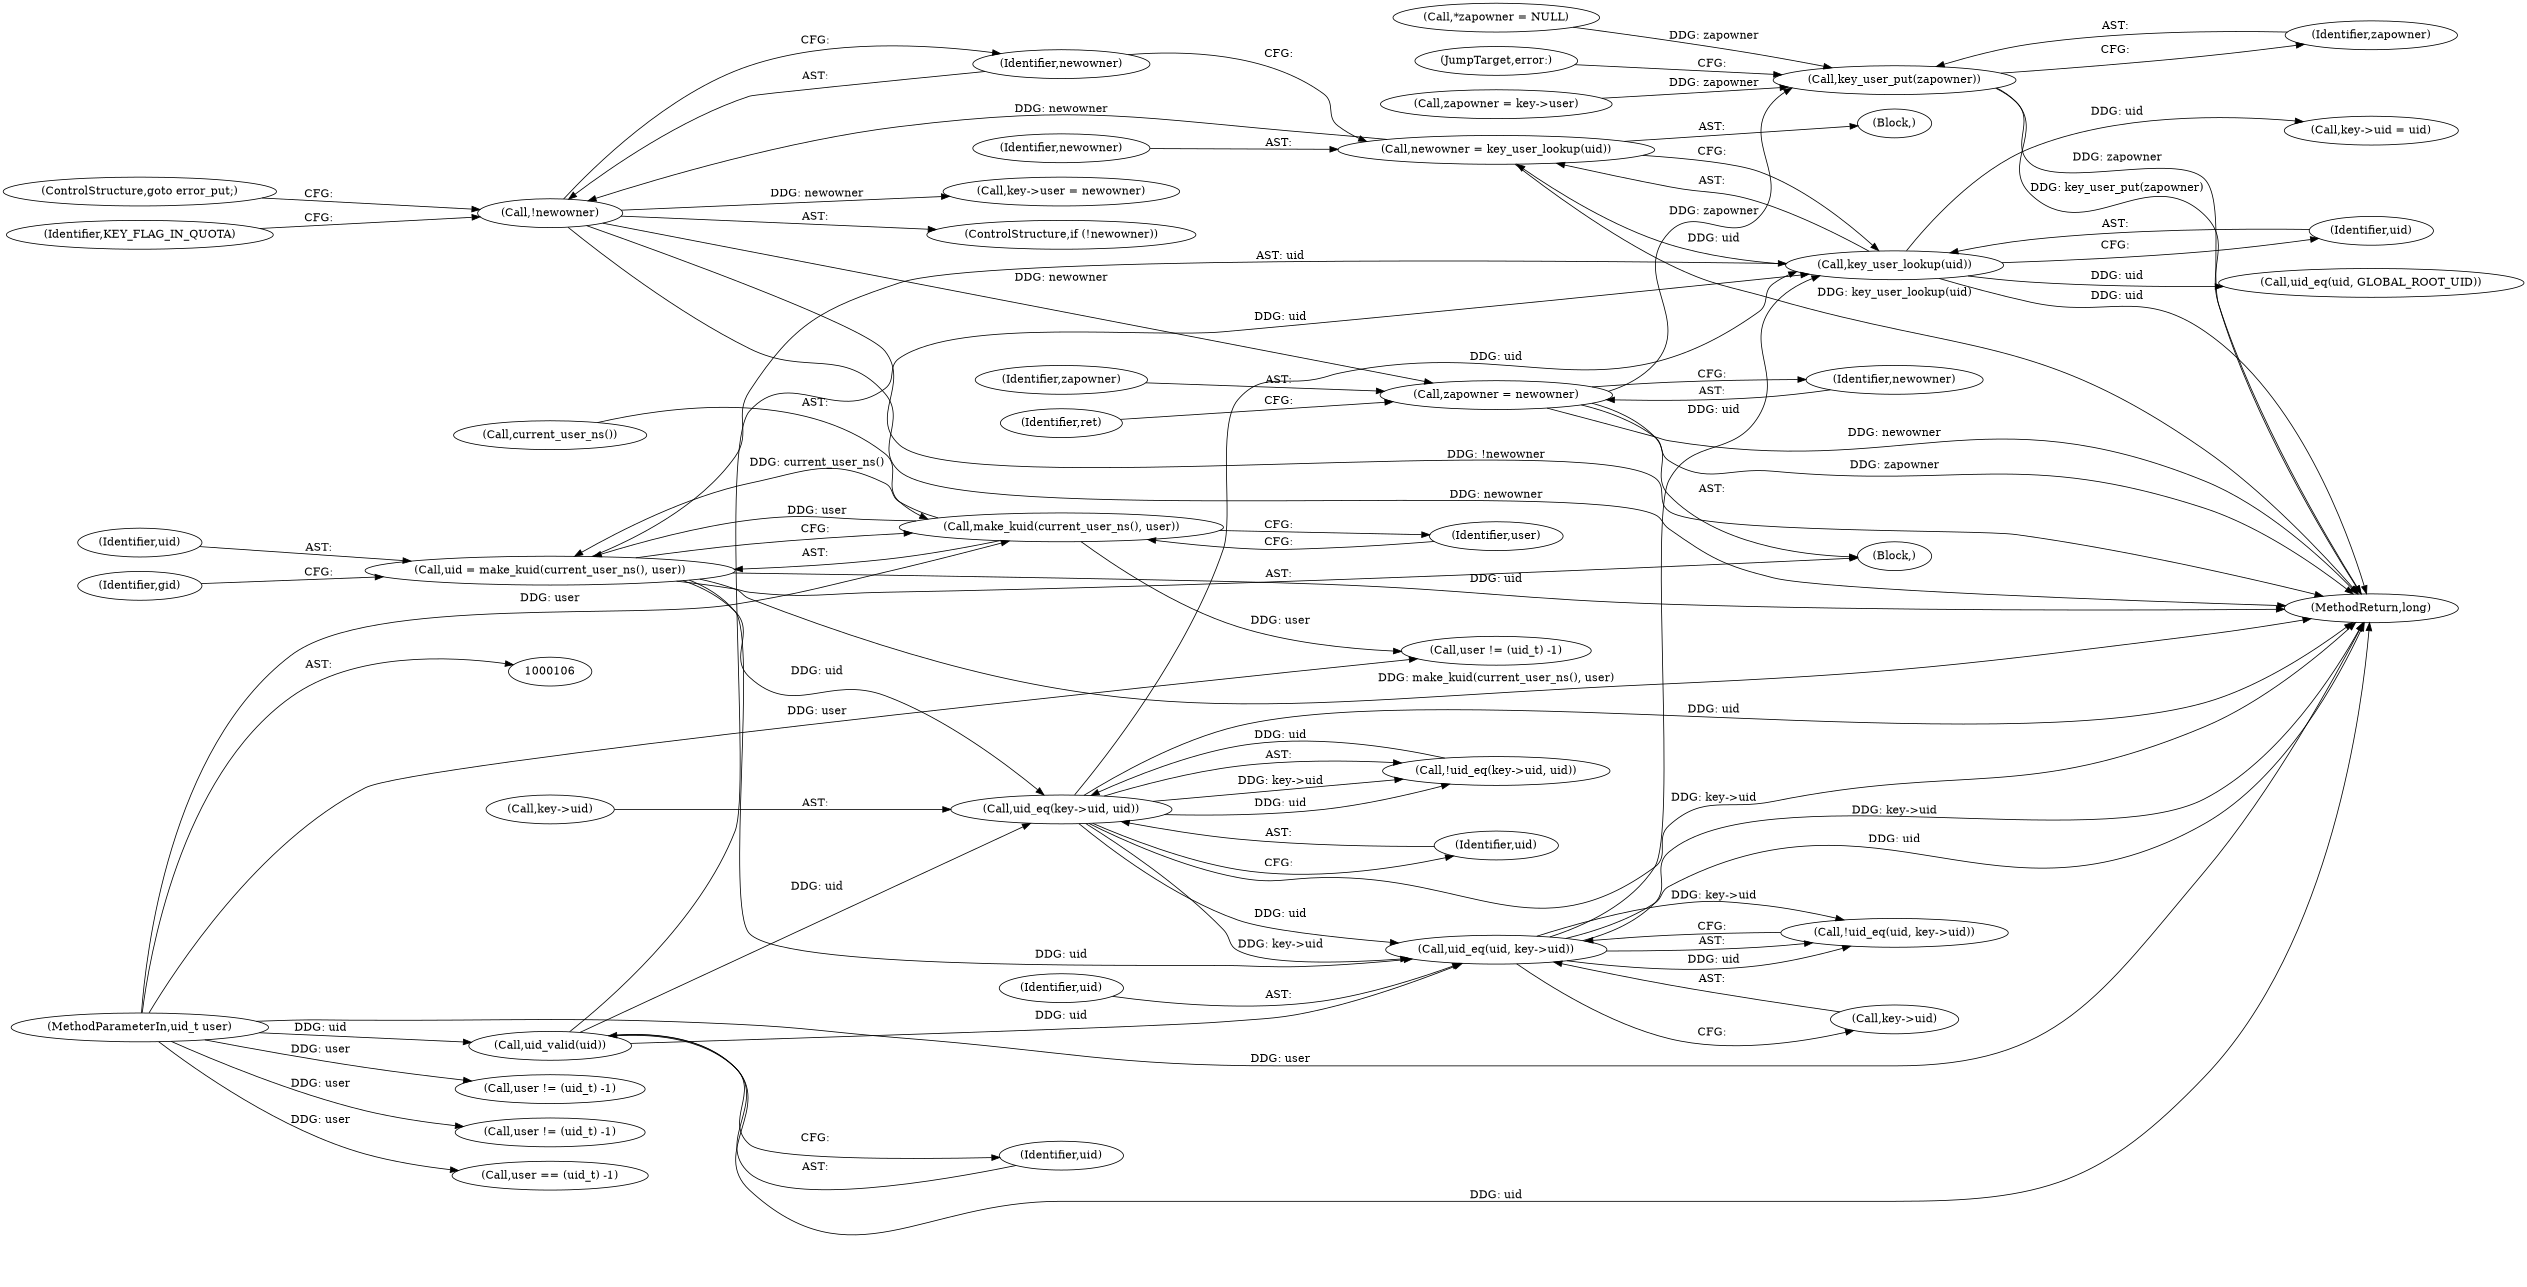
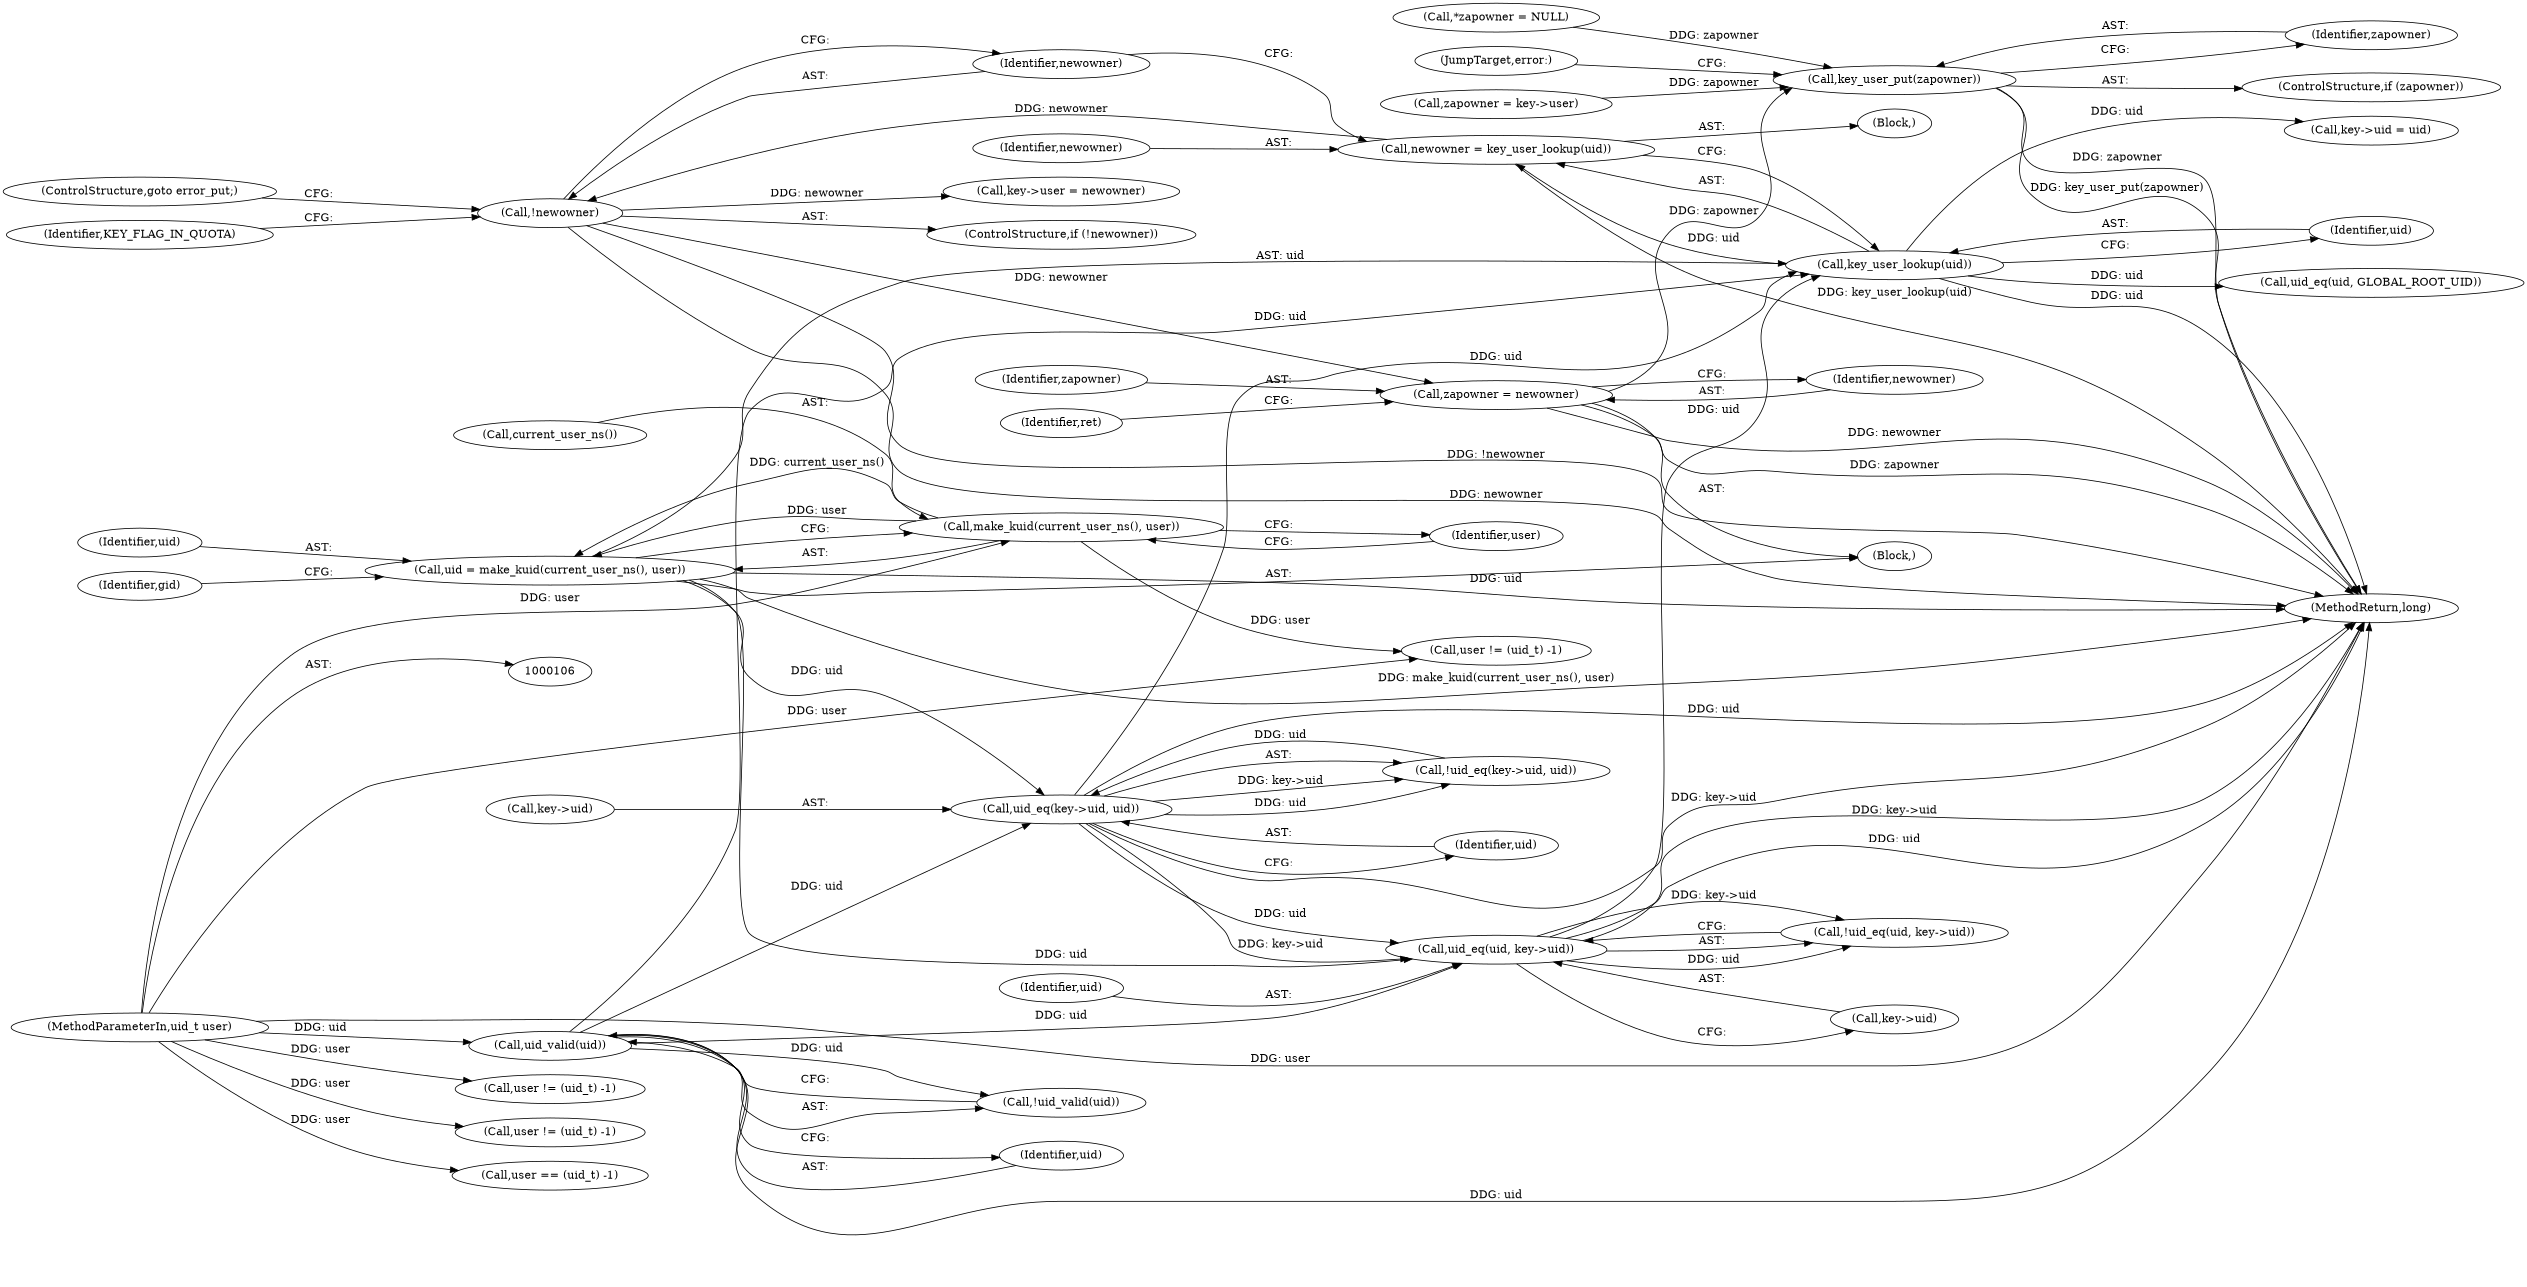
none -> (2371, 87)
none -> (1061, 1103)
